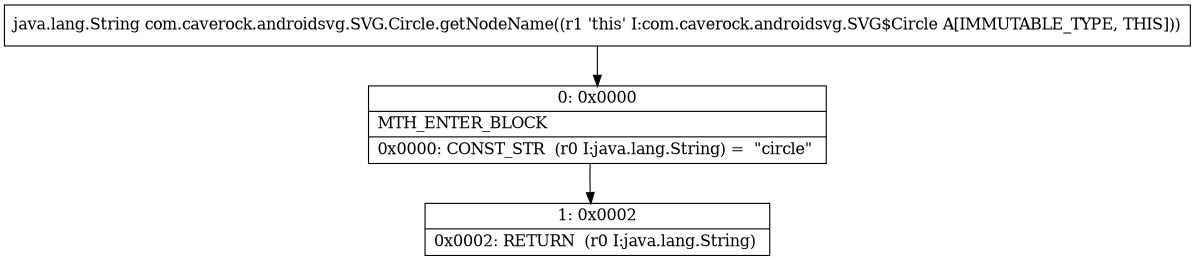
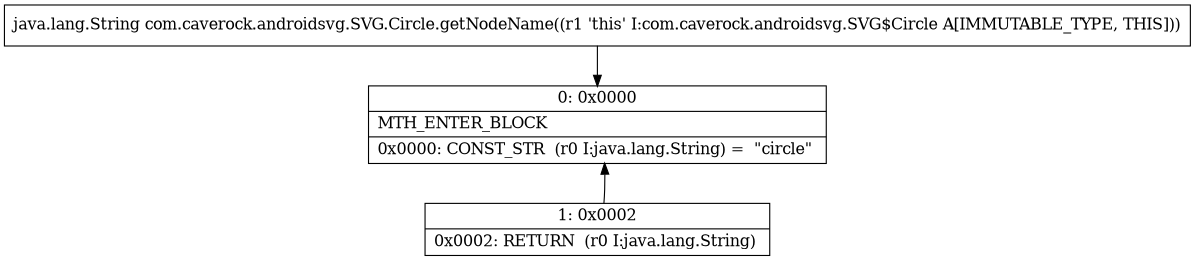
(590, 178) -> (605, 189)
